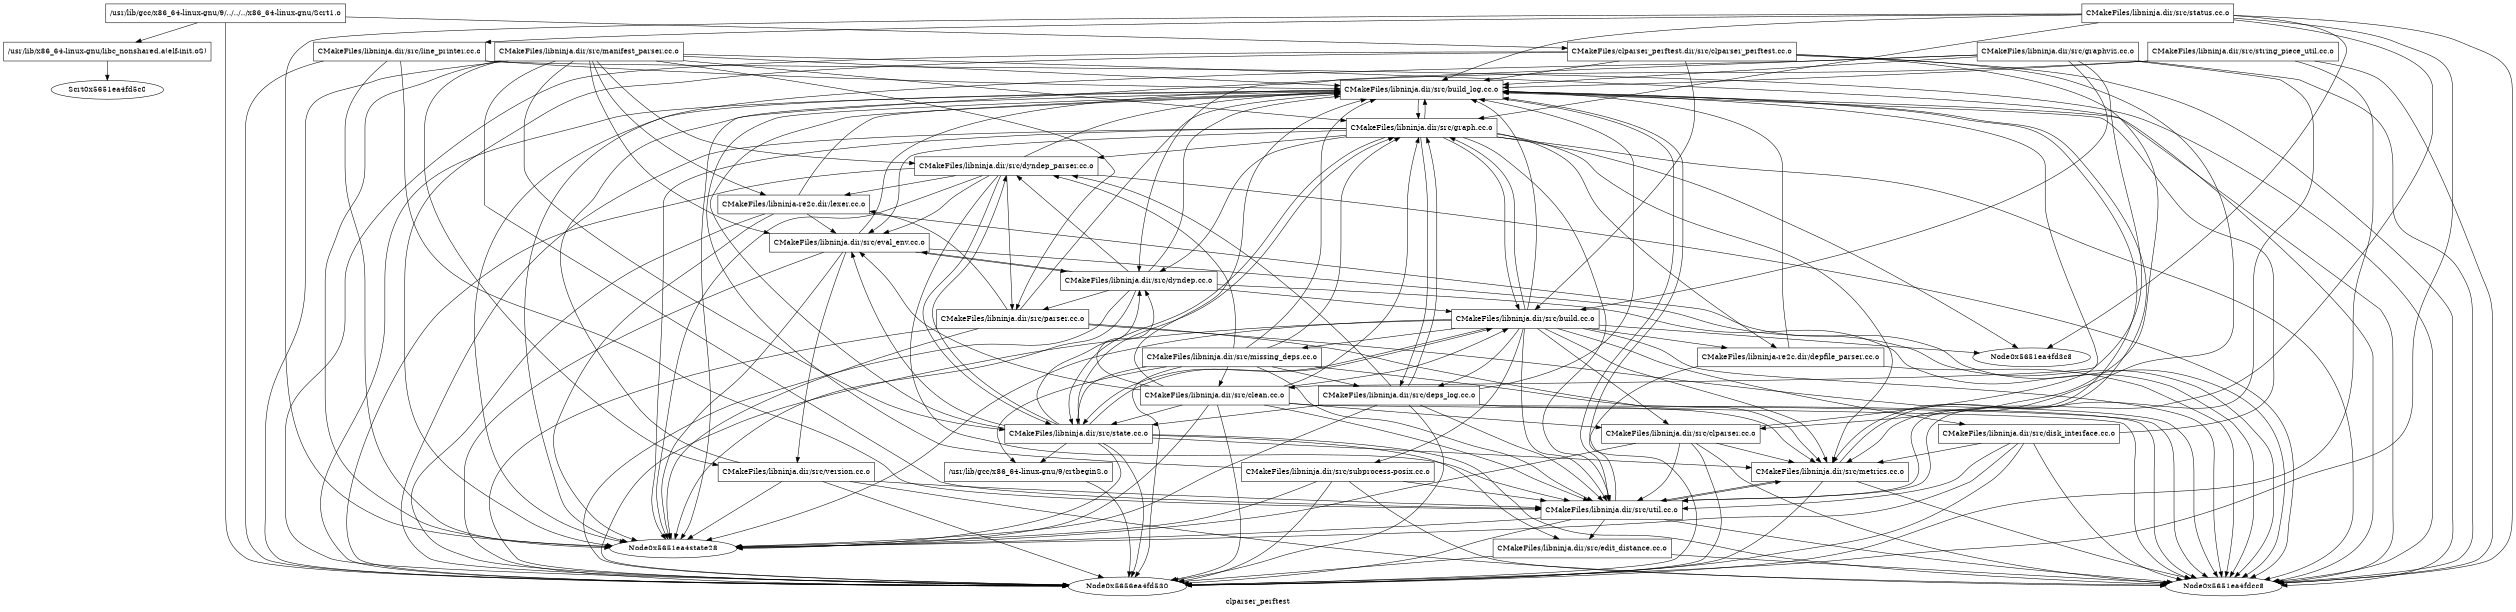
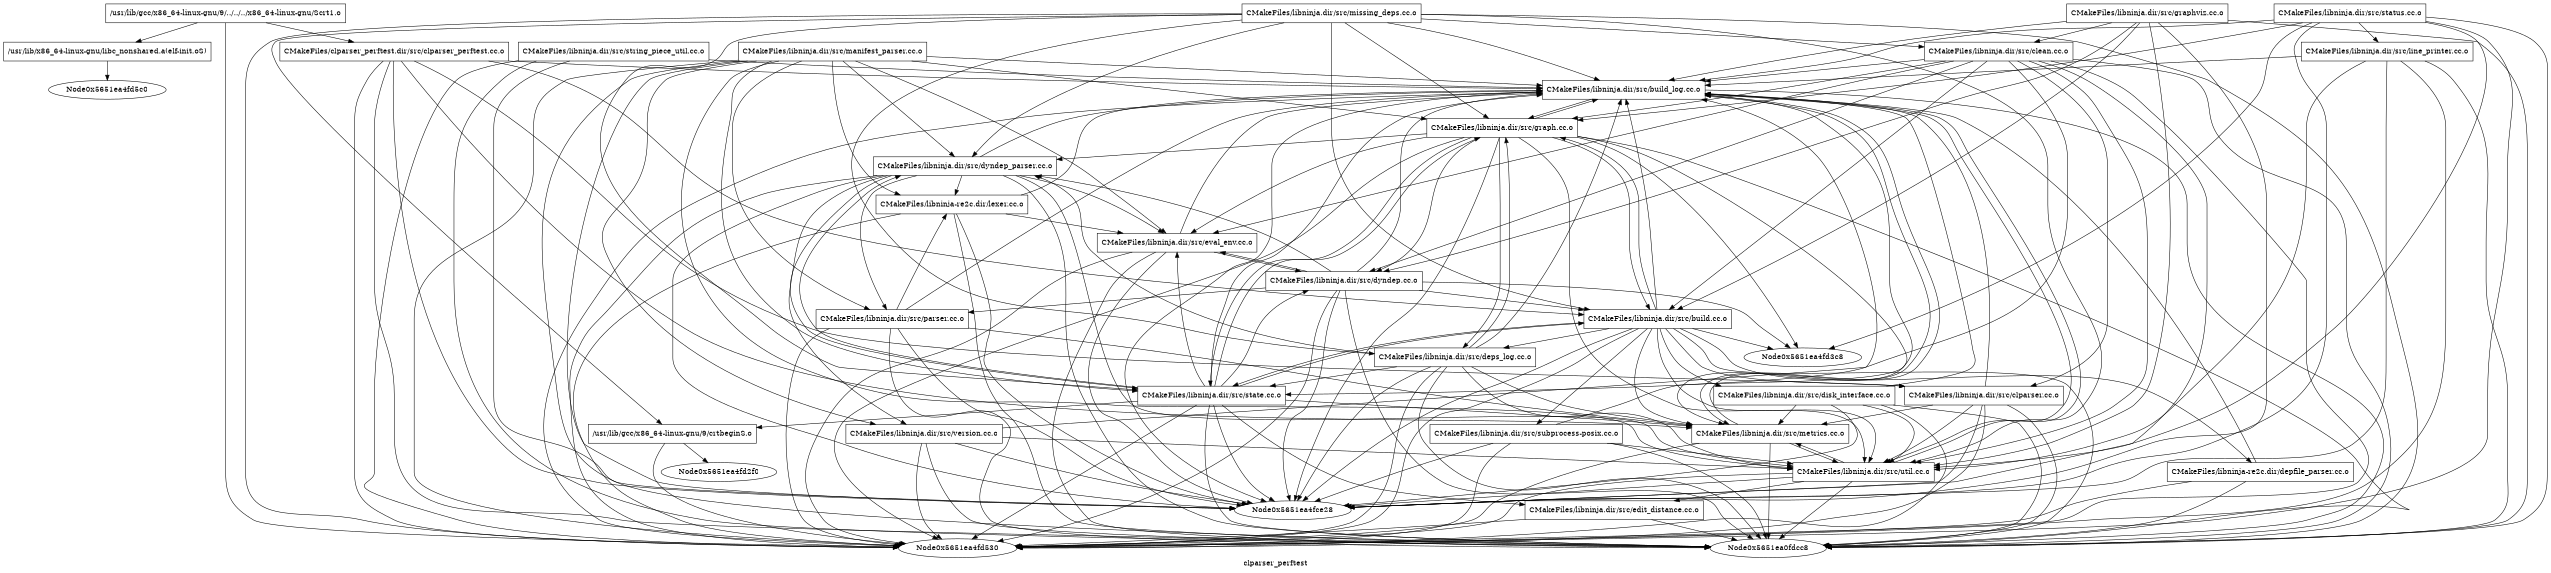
(107, 90) -> (107, 90)
(1623, 233) -> none
none -> (1611, 290)
(1381, 338) -> (1382, 228)
(814, 353) -> (789, 307)
none -> (719, 472)
(673, 548) -> (1293, 510)
(1127, 586) -> (958, 548)
(2224, 586) -> (1768, 548)
